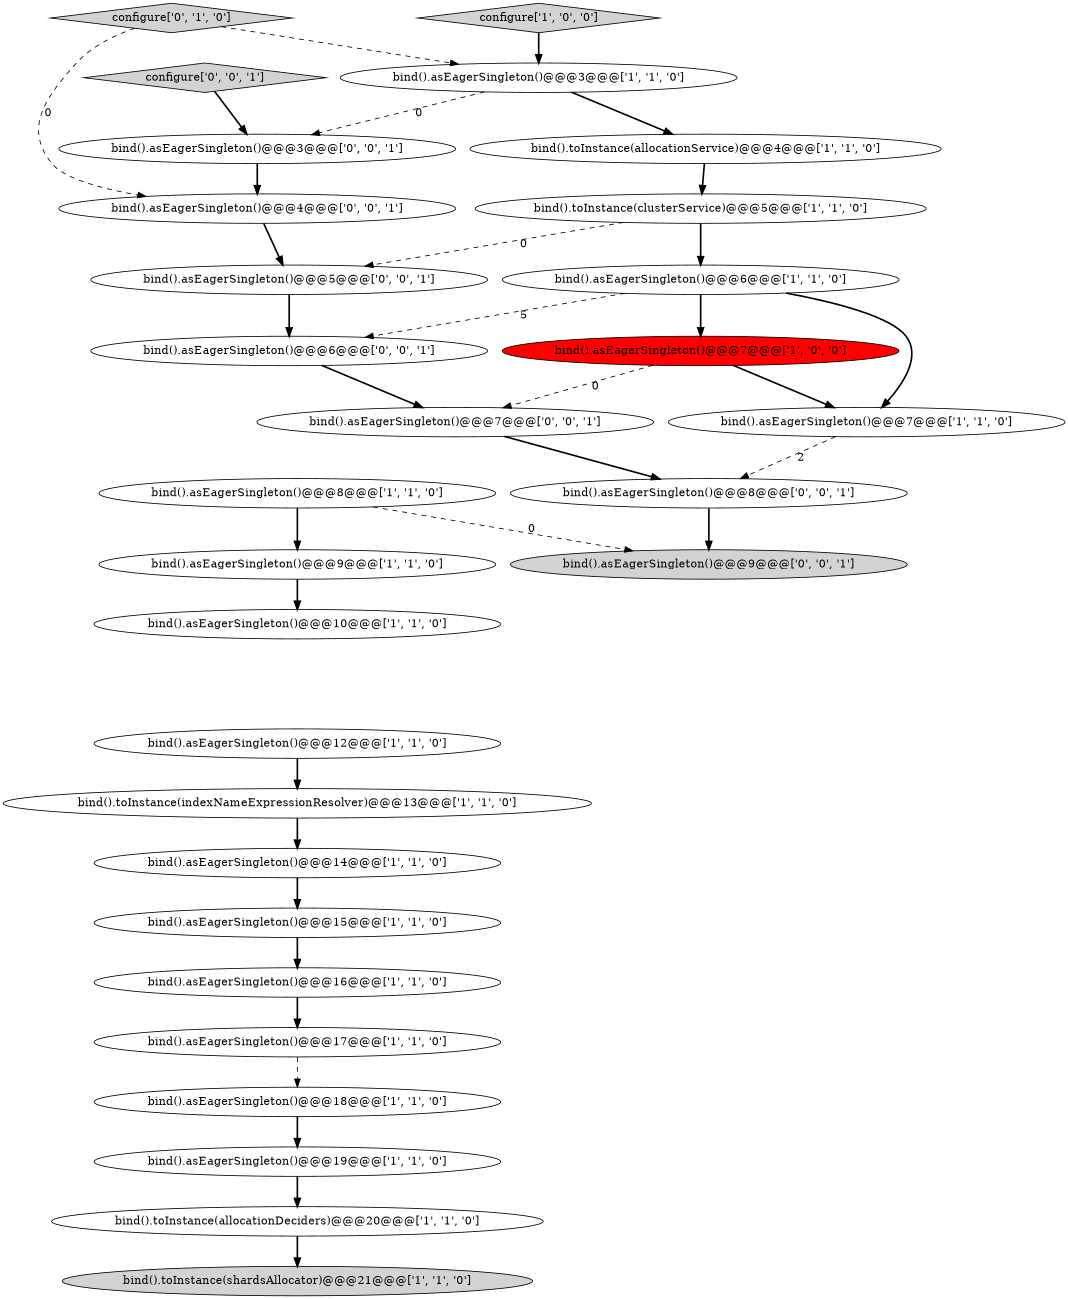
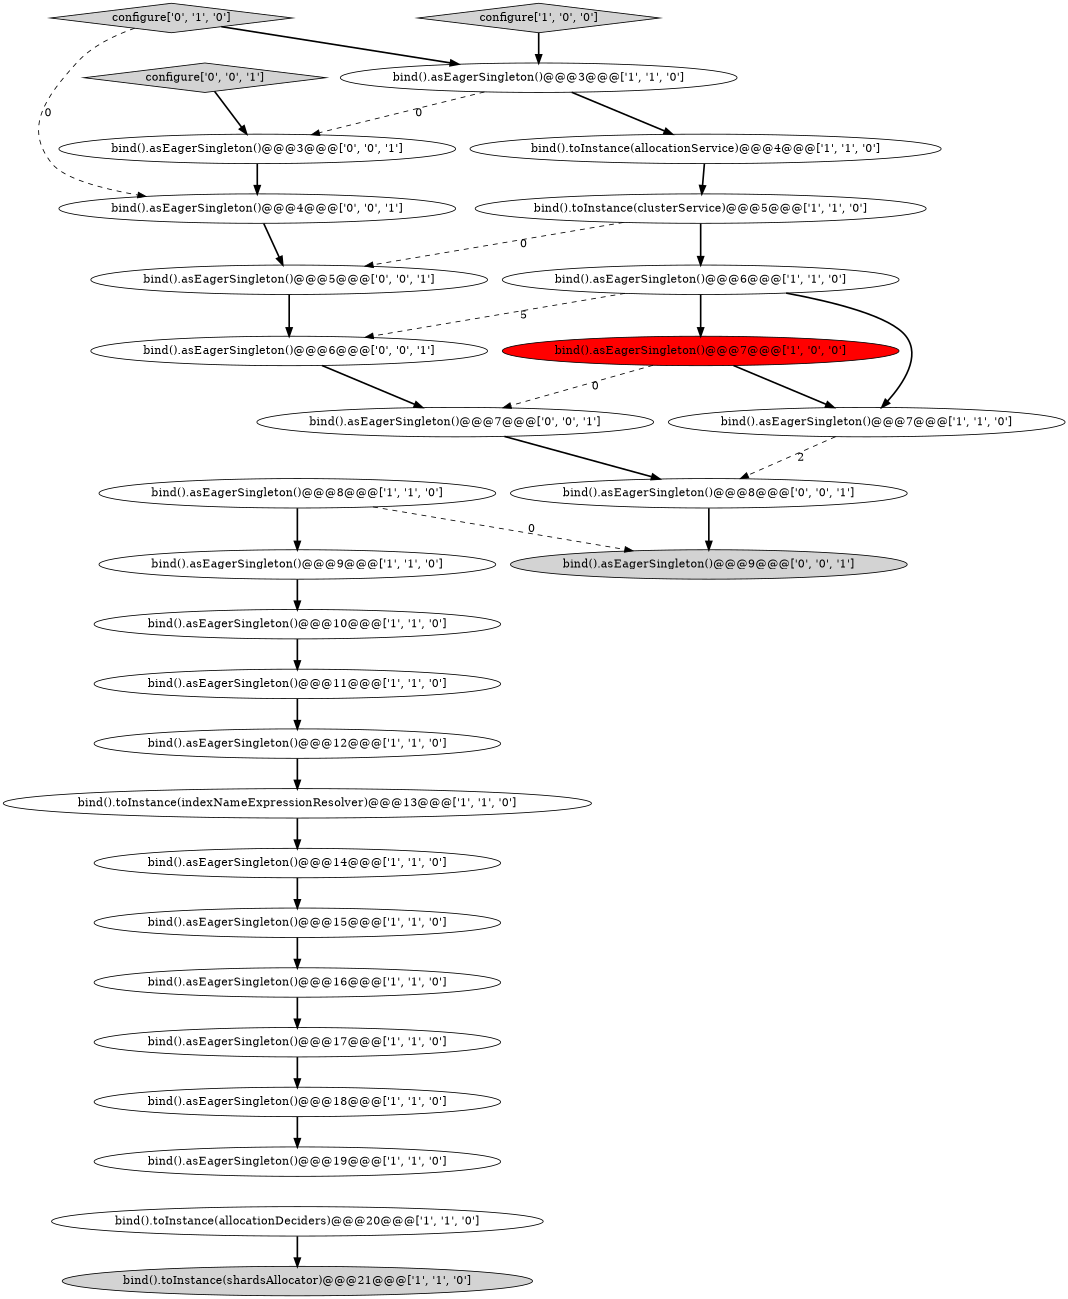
(336, 45) -> (336, 45)
none -> (297, 684)
(297, 1068) -> (297, 1068)
(297, 1187) -> none
